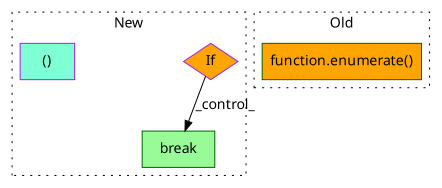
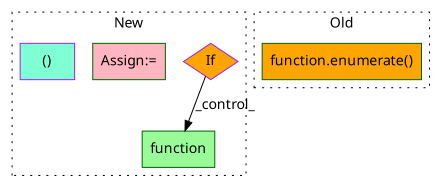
none -> (129, 62)
(178, 149) -> (178, 149)
